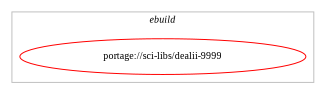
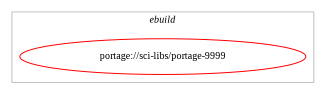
(163, 57) -> (163, 57)
